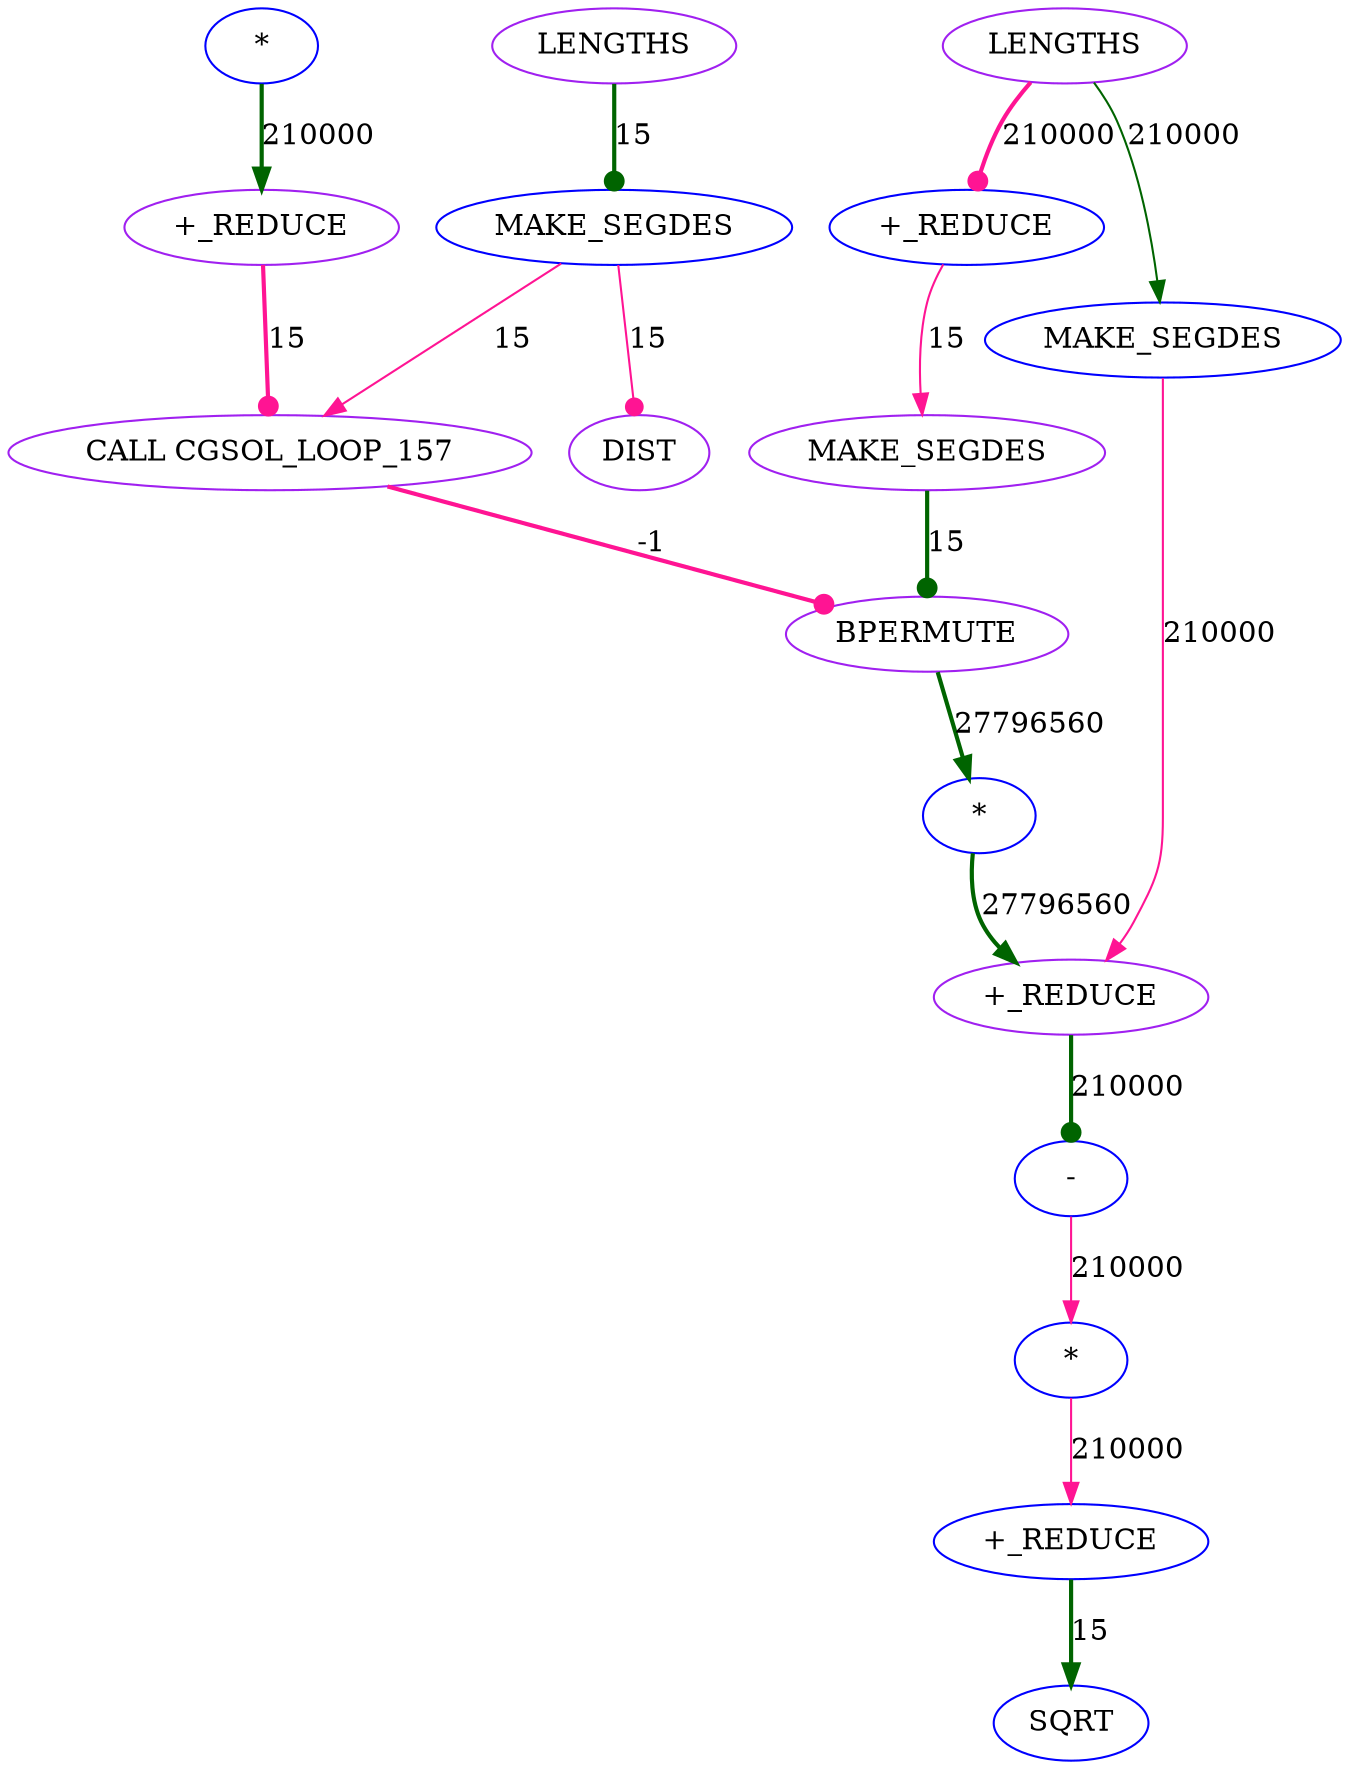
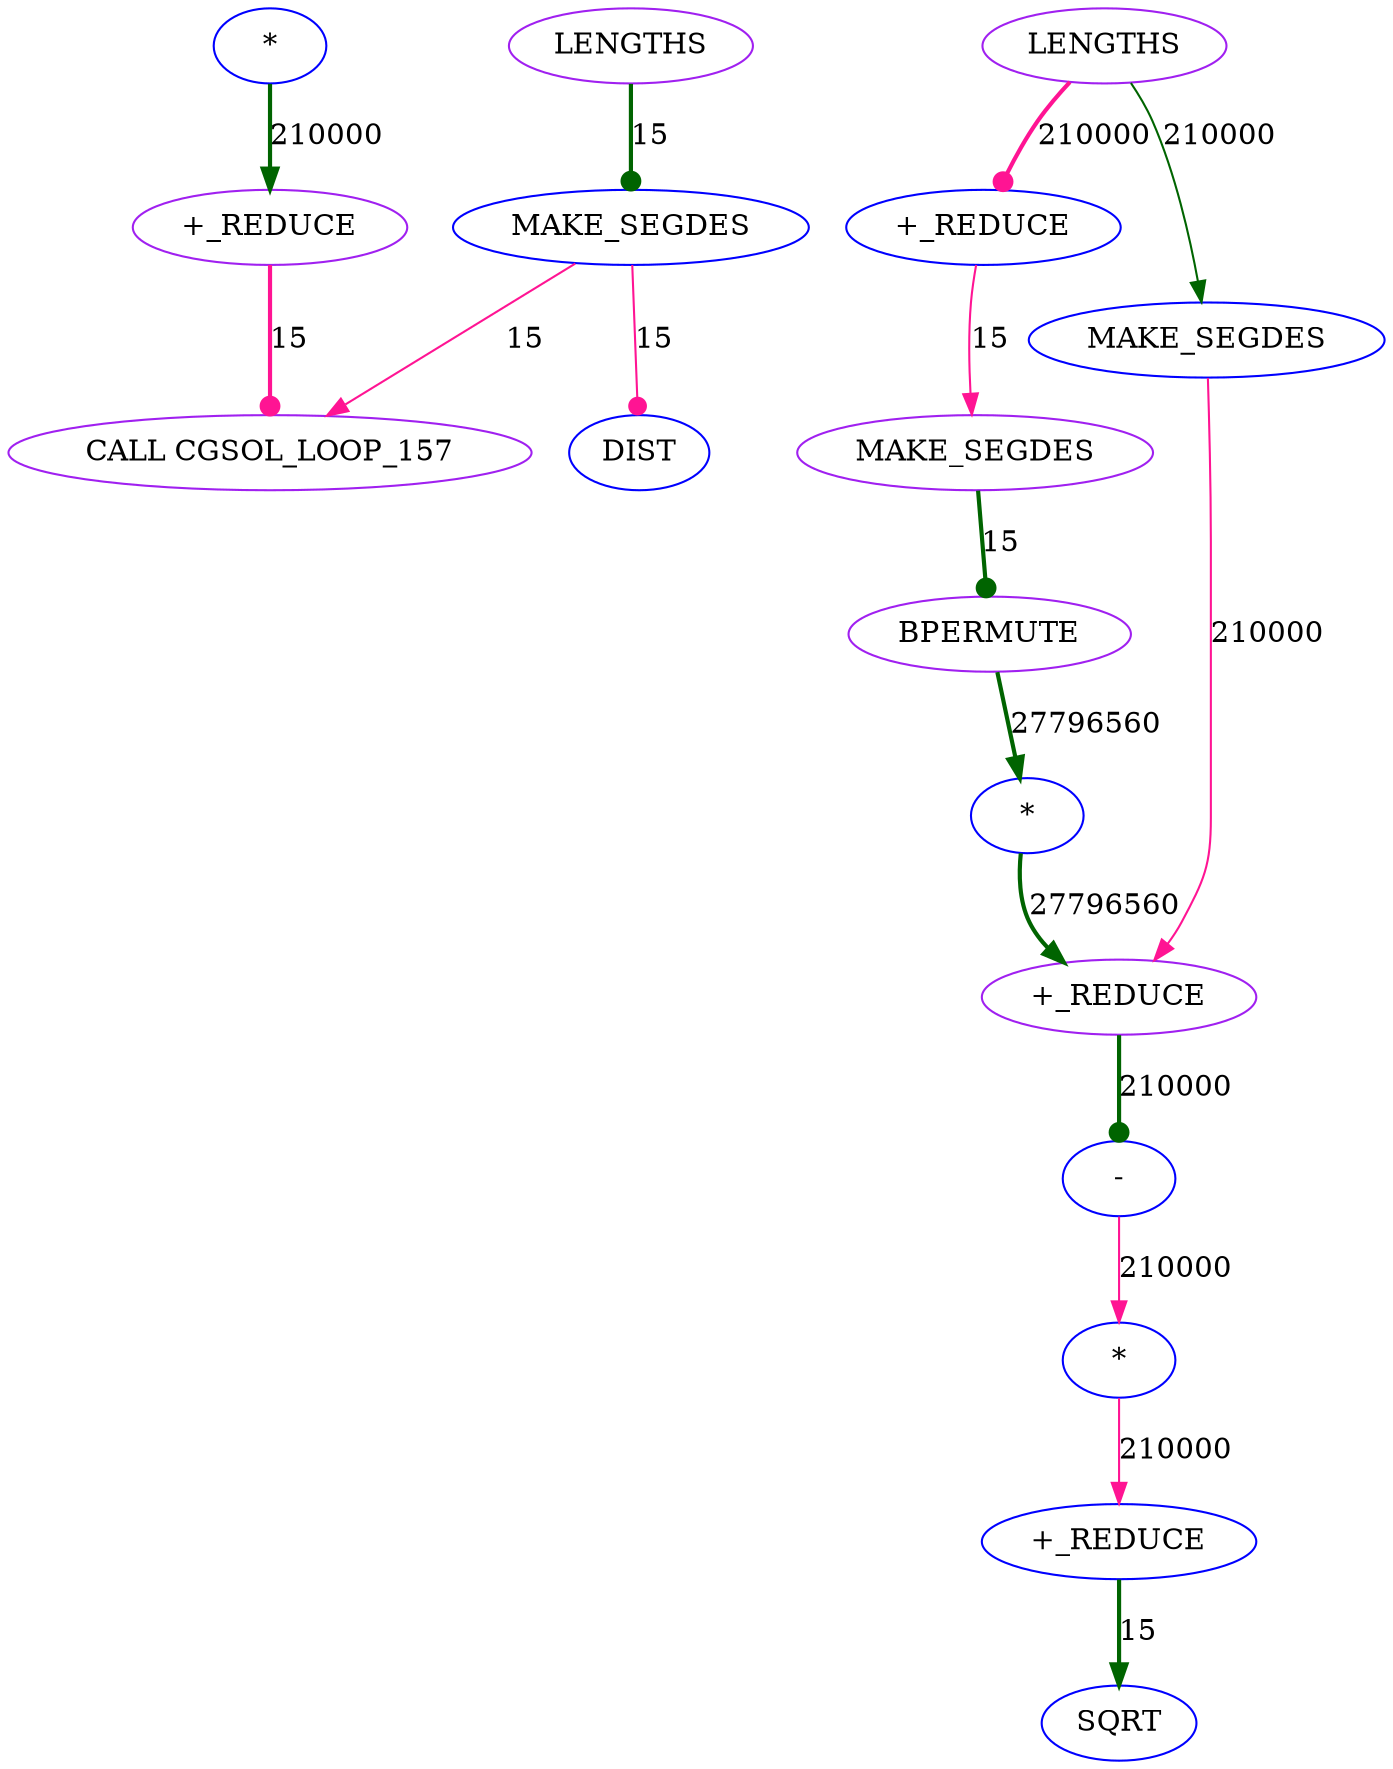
(639, 453) -> (639, 453)
(602, 544) -> none
